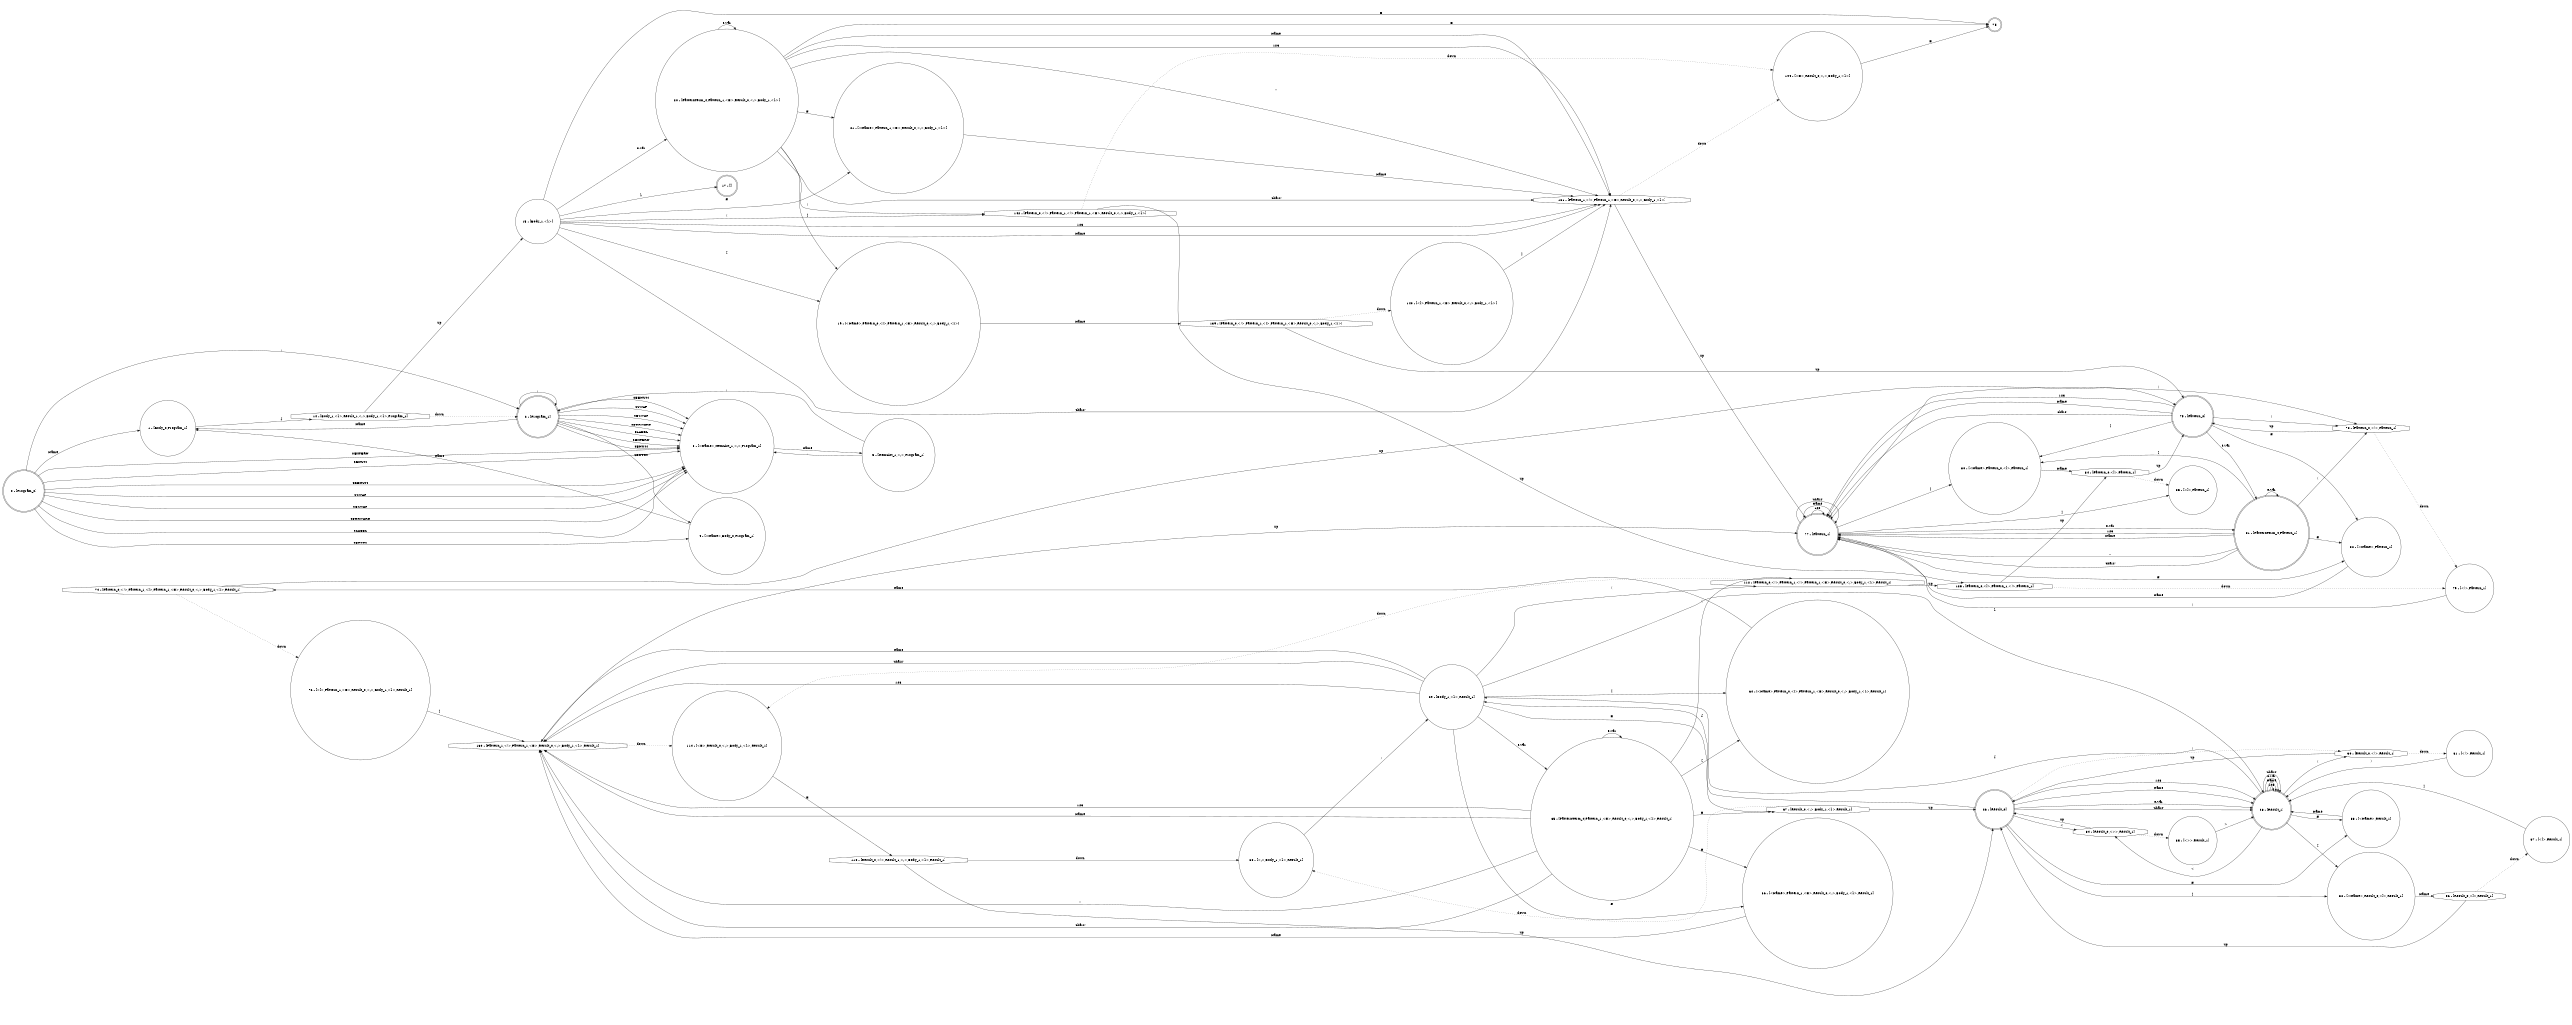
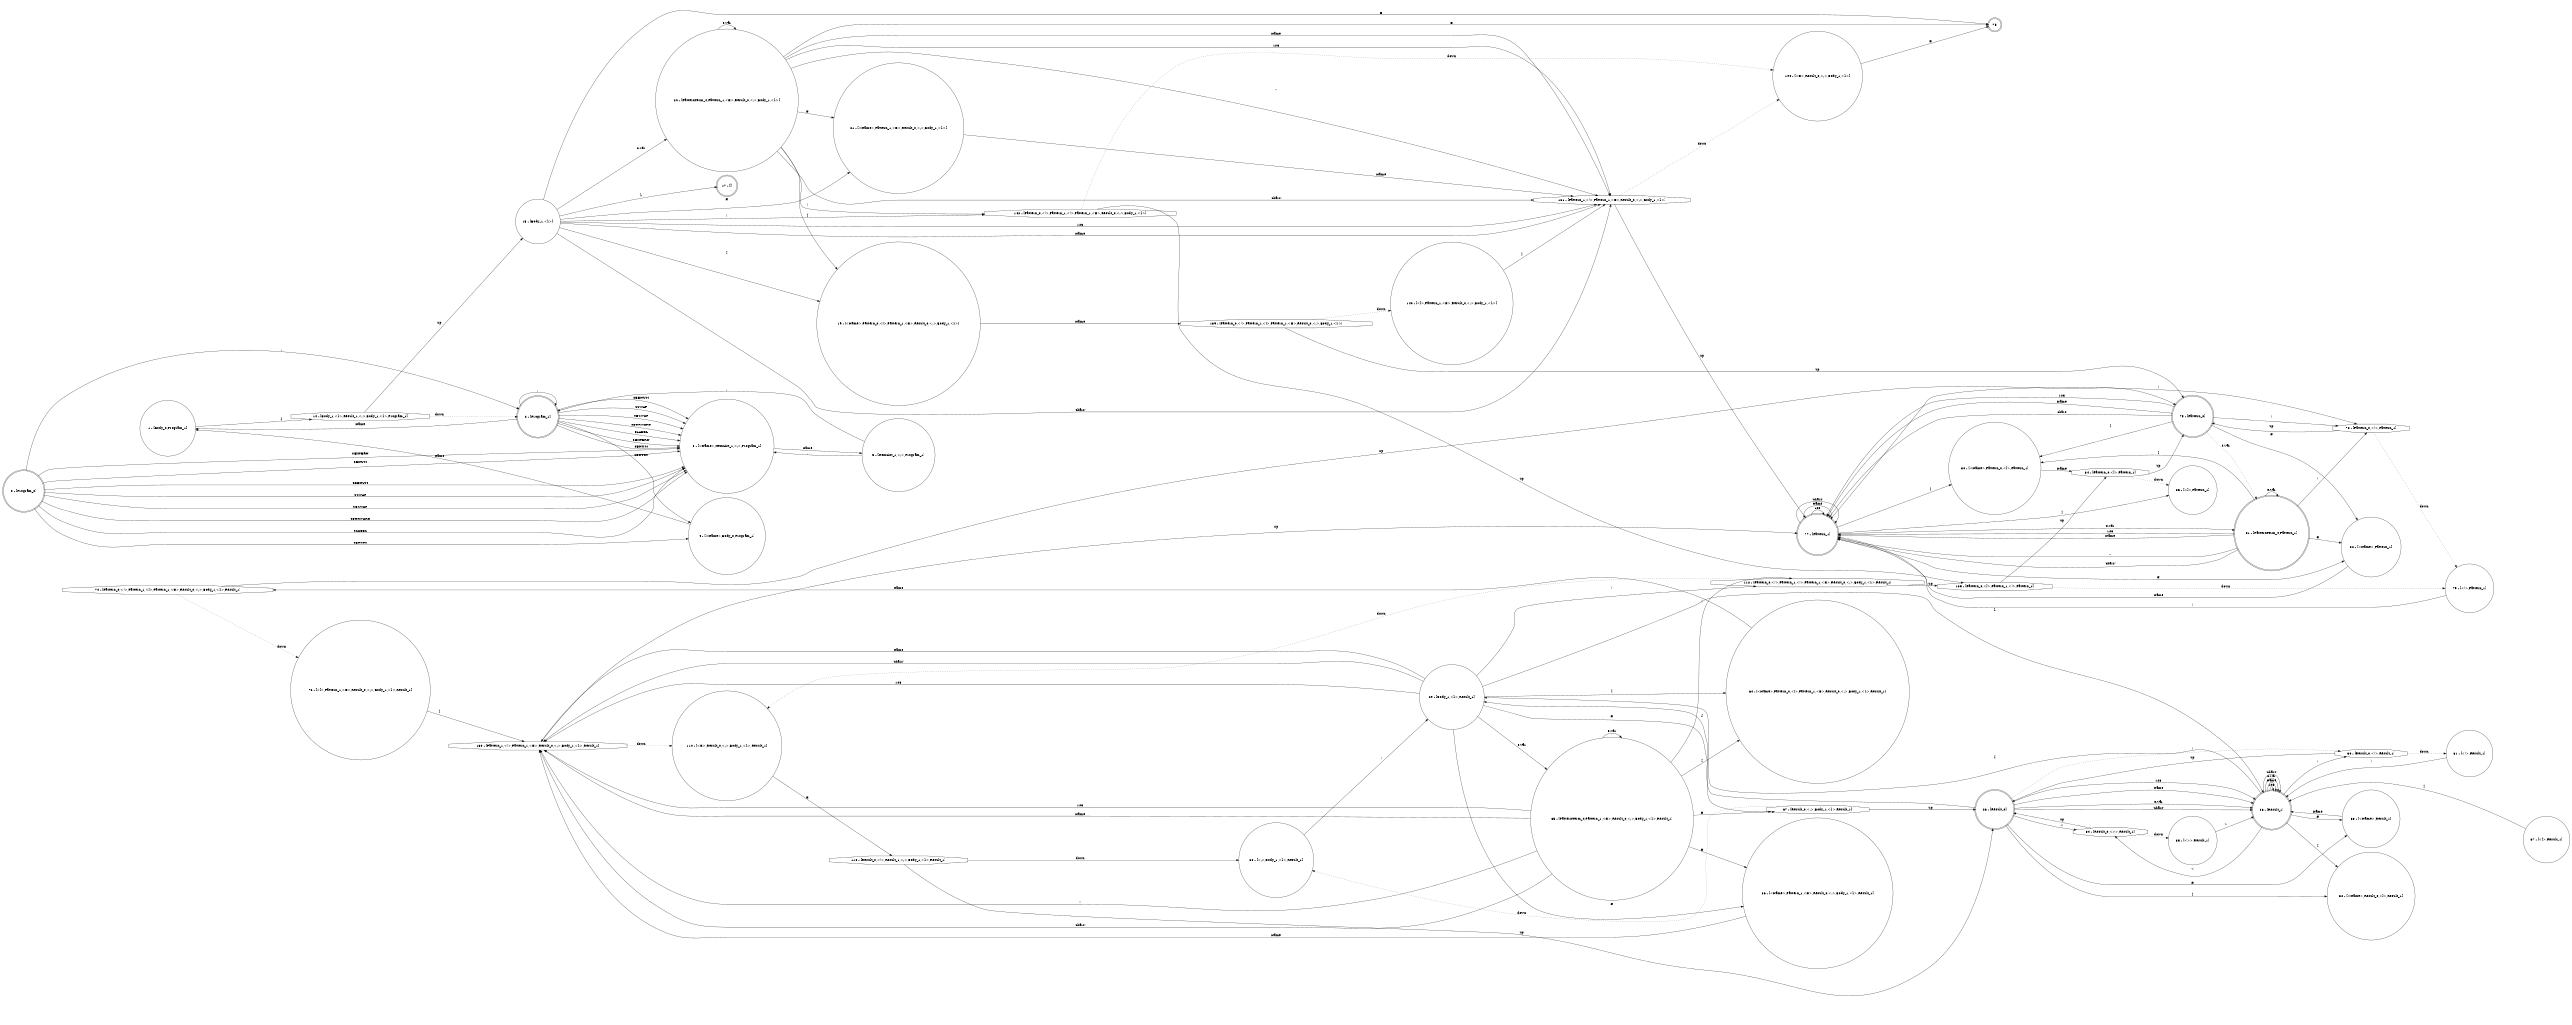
(82, 443) -> none
(2235, 461) -> (2235, 461)
(2470, 896) -> none
